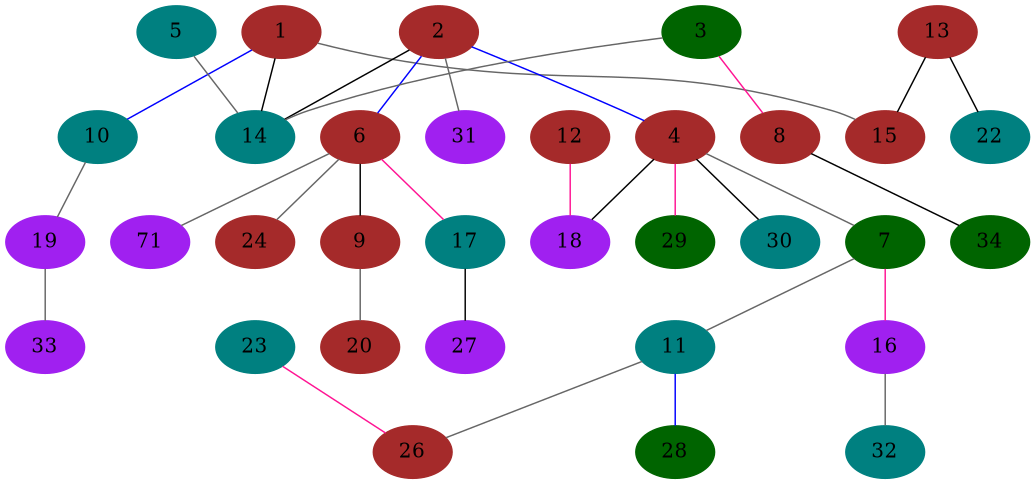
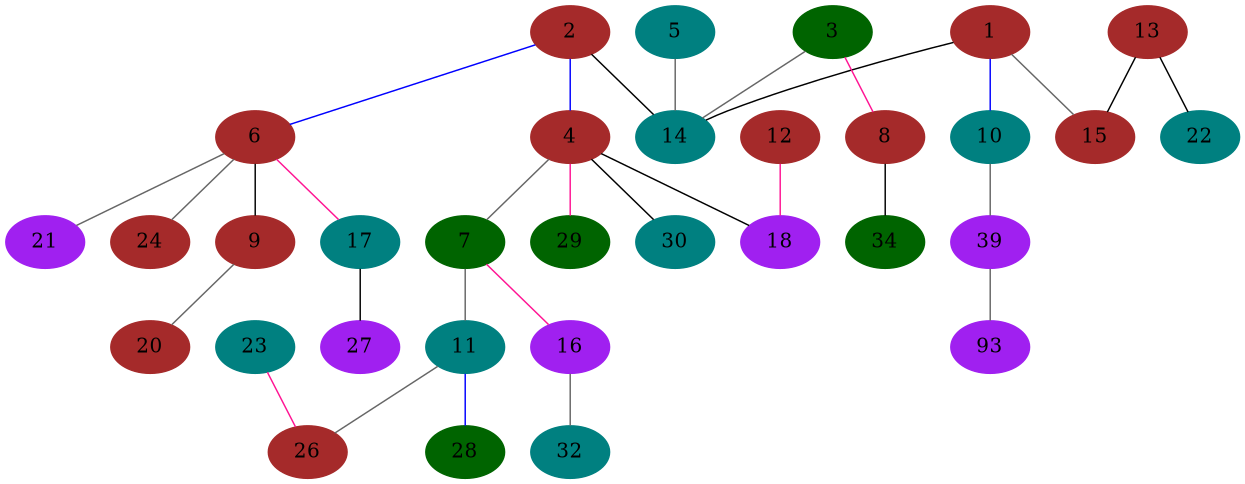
(465, 137) -> none
(45, 242) -> (990, 242)
(150, 242) -> (45, 242)
(45, 347) -> (990, 347)
